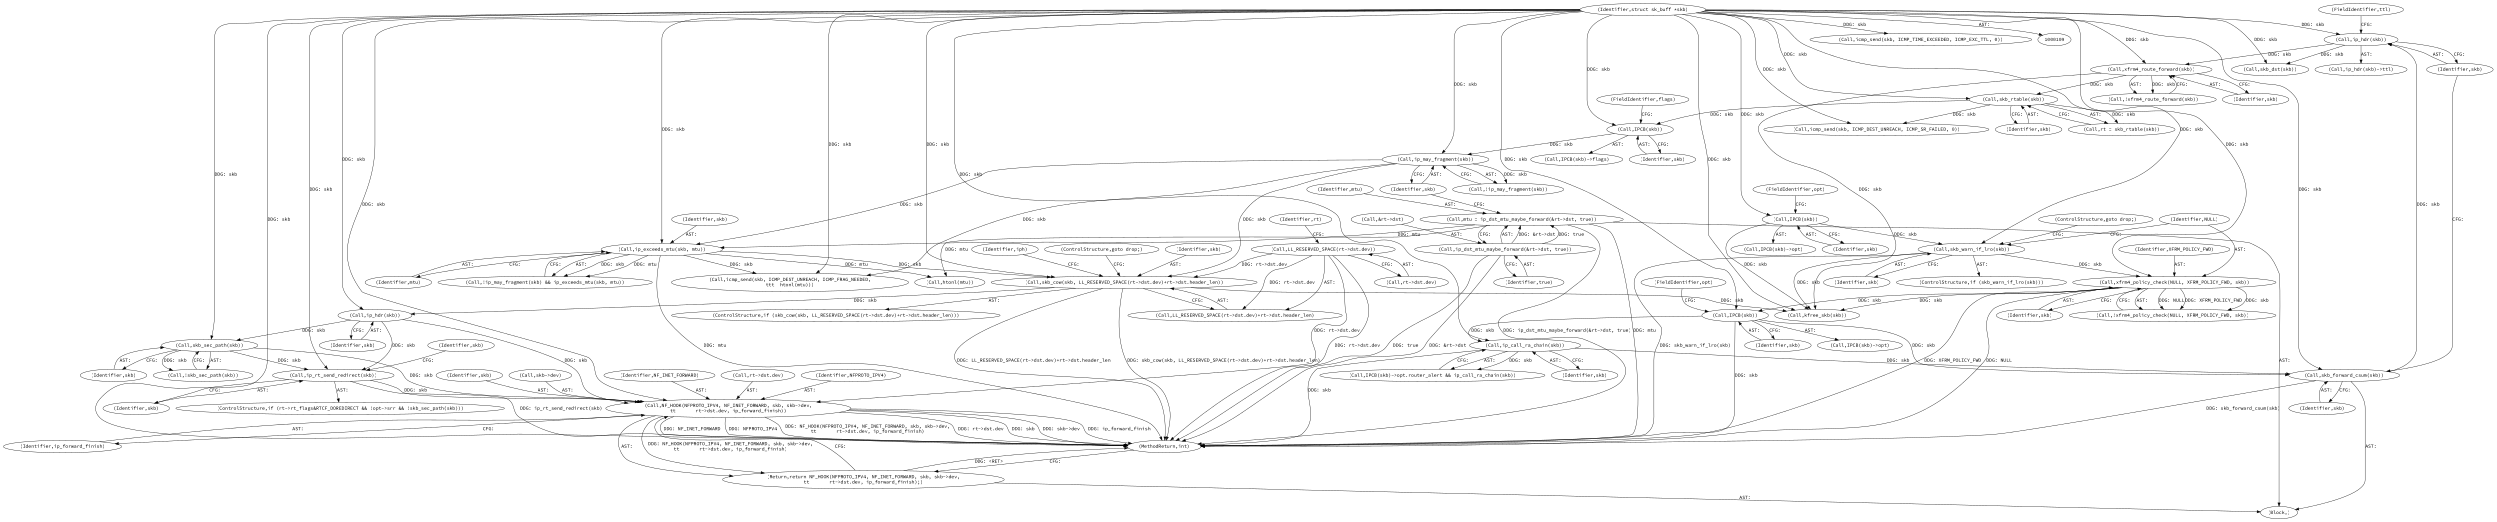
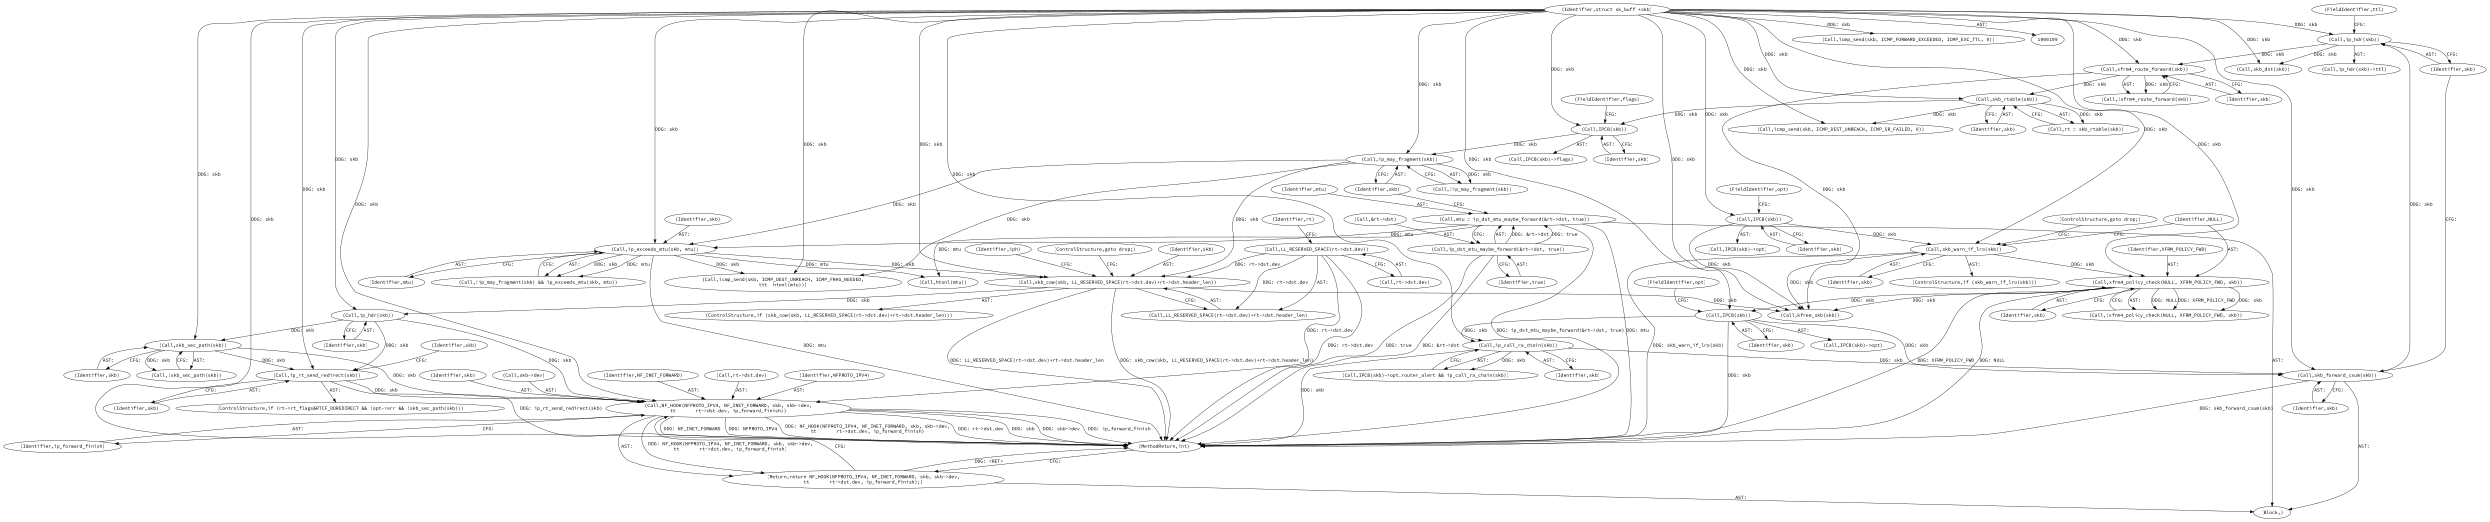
(1921, 40) -> (1908, 40)
